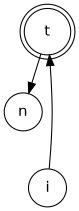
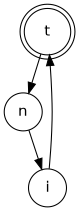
none -> (34, 145)
